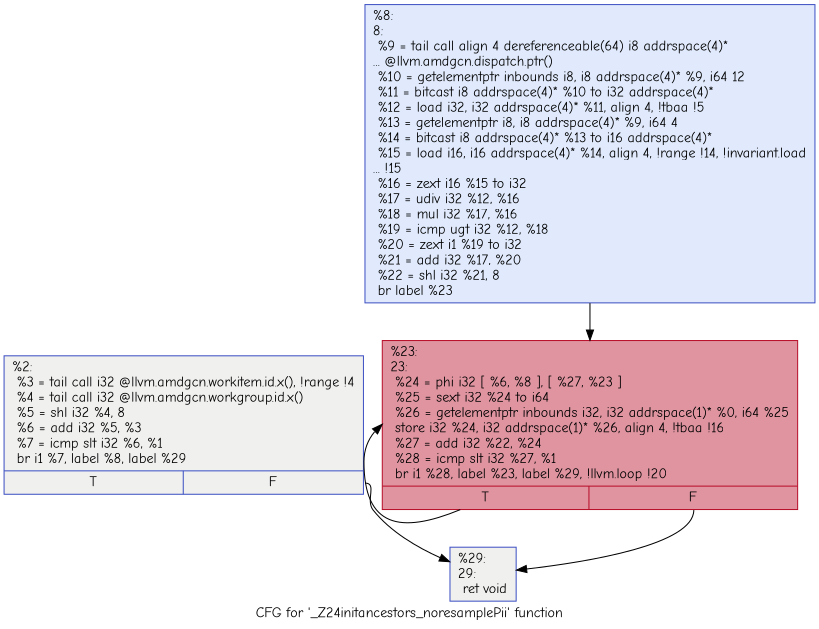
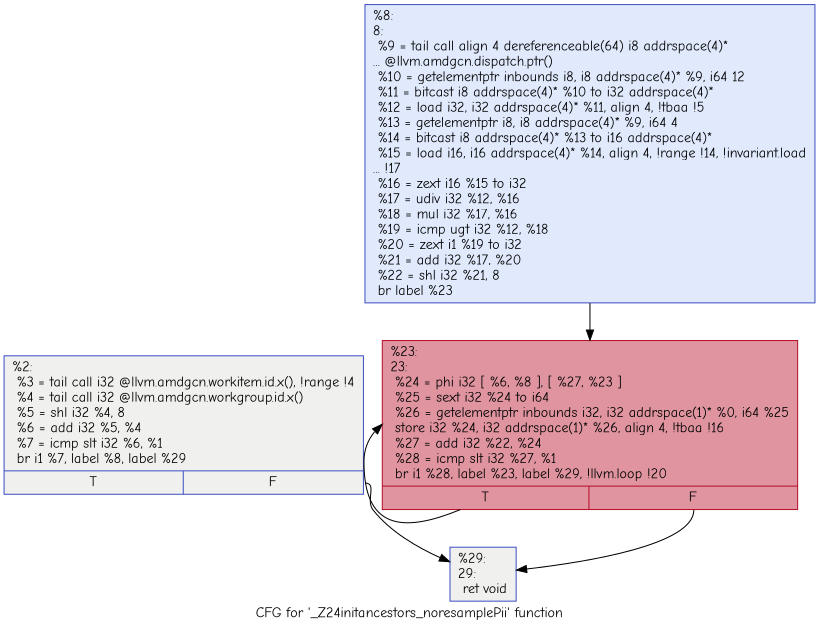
(387, 168) -> (387, 168)
(77, 428) -> (77, 428)
